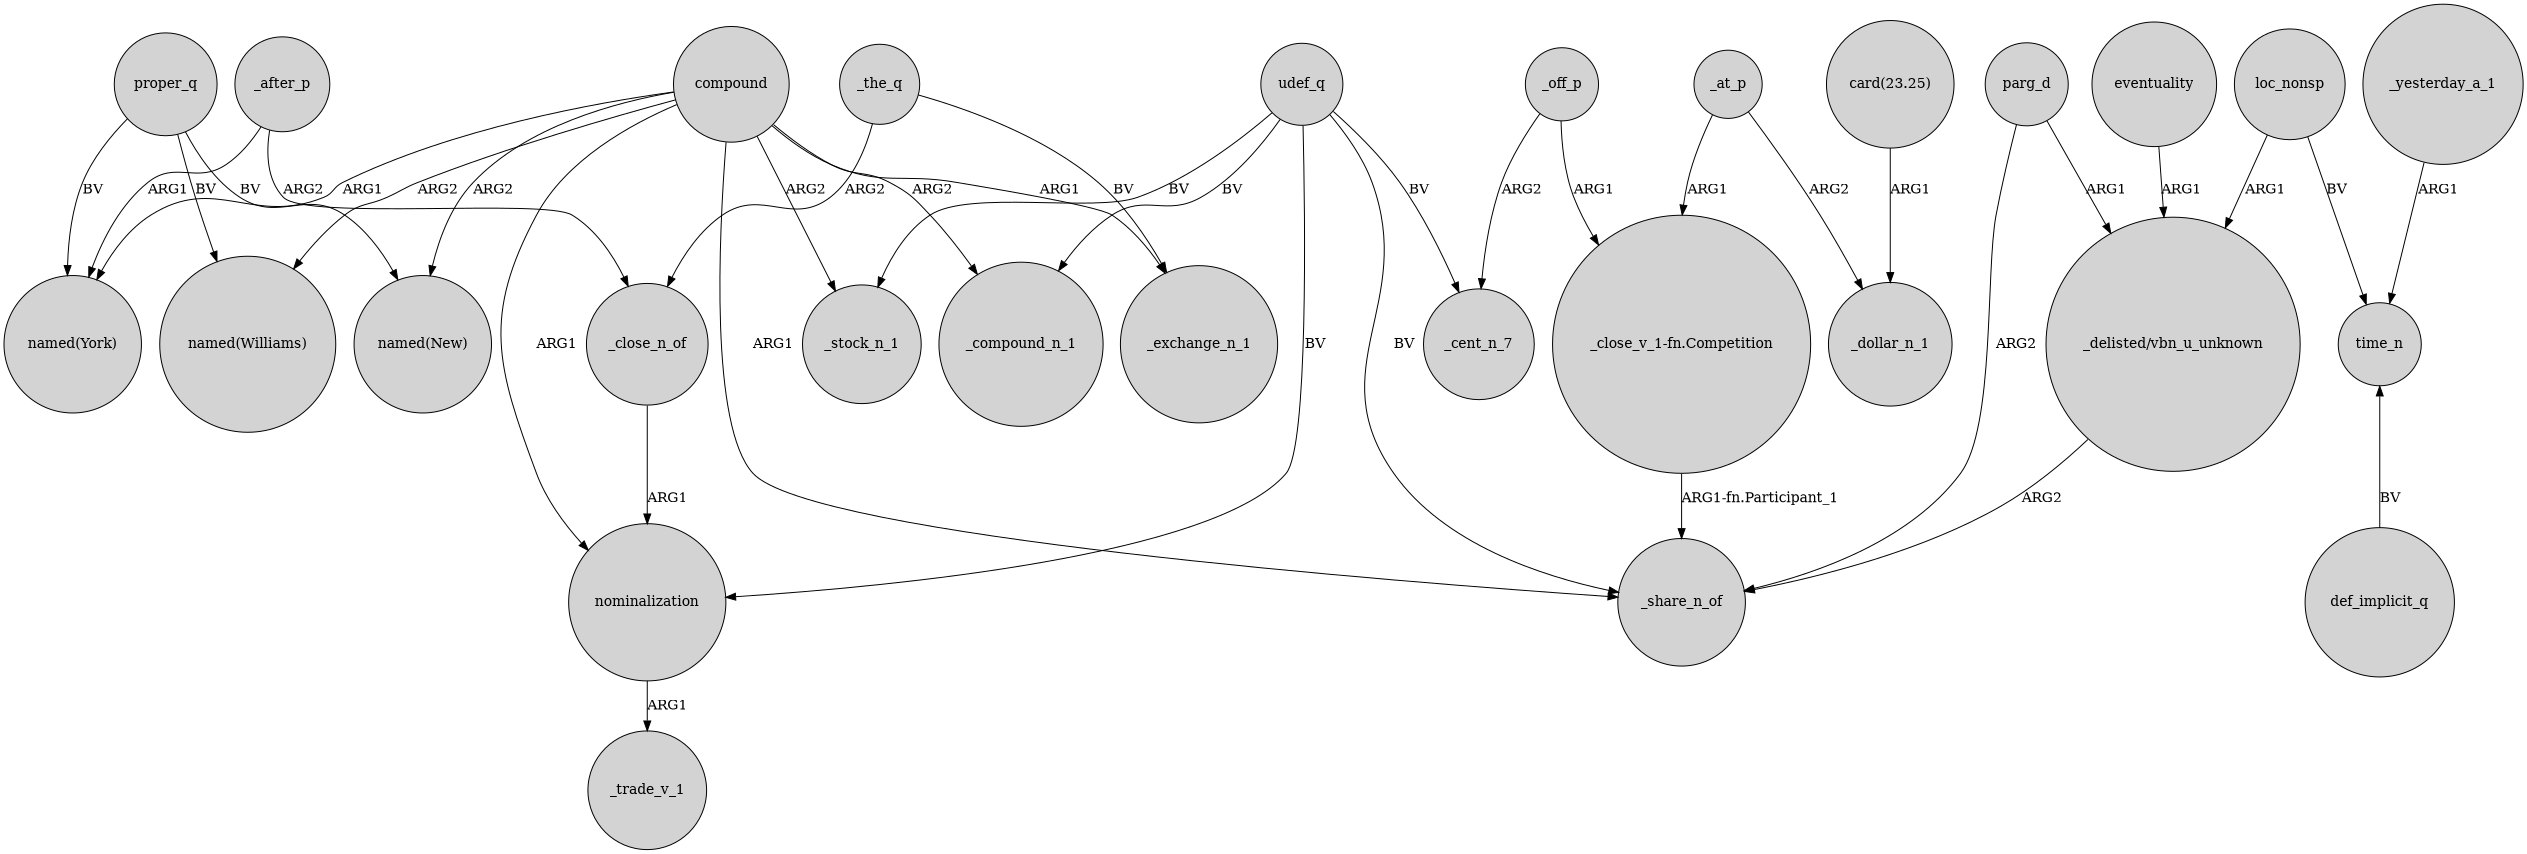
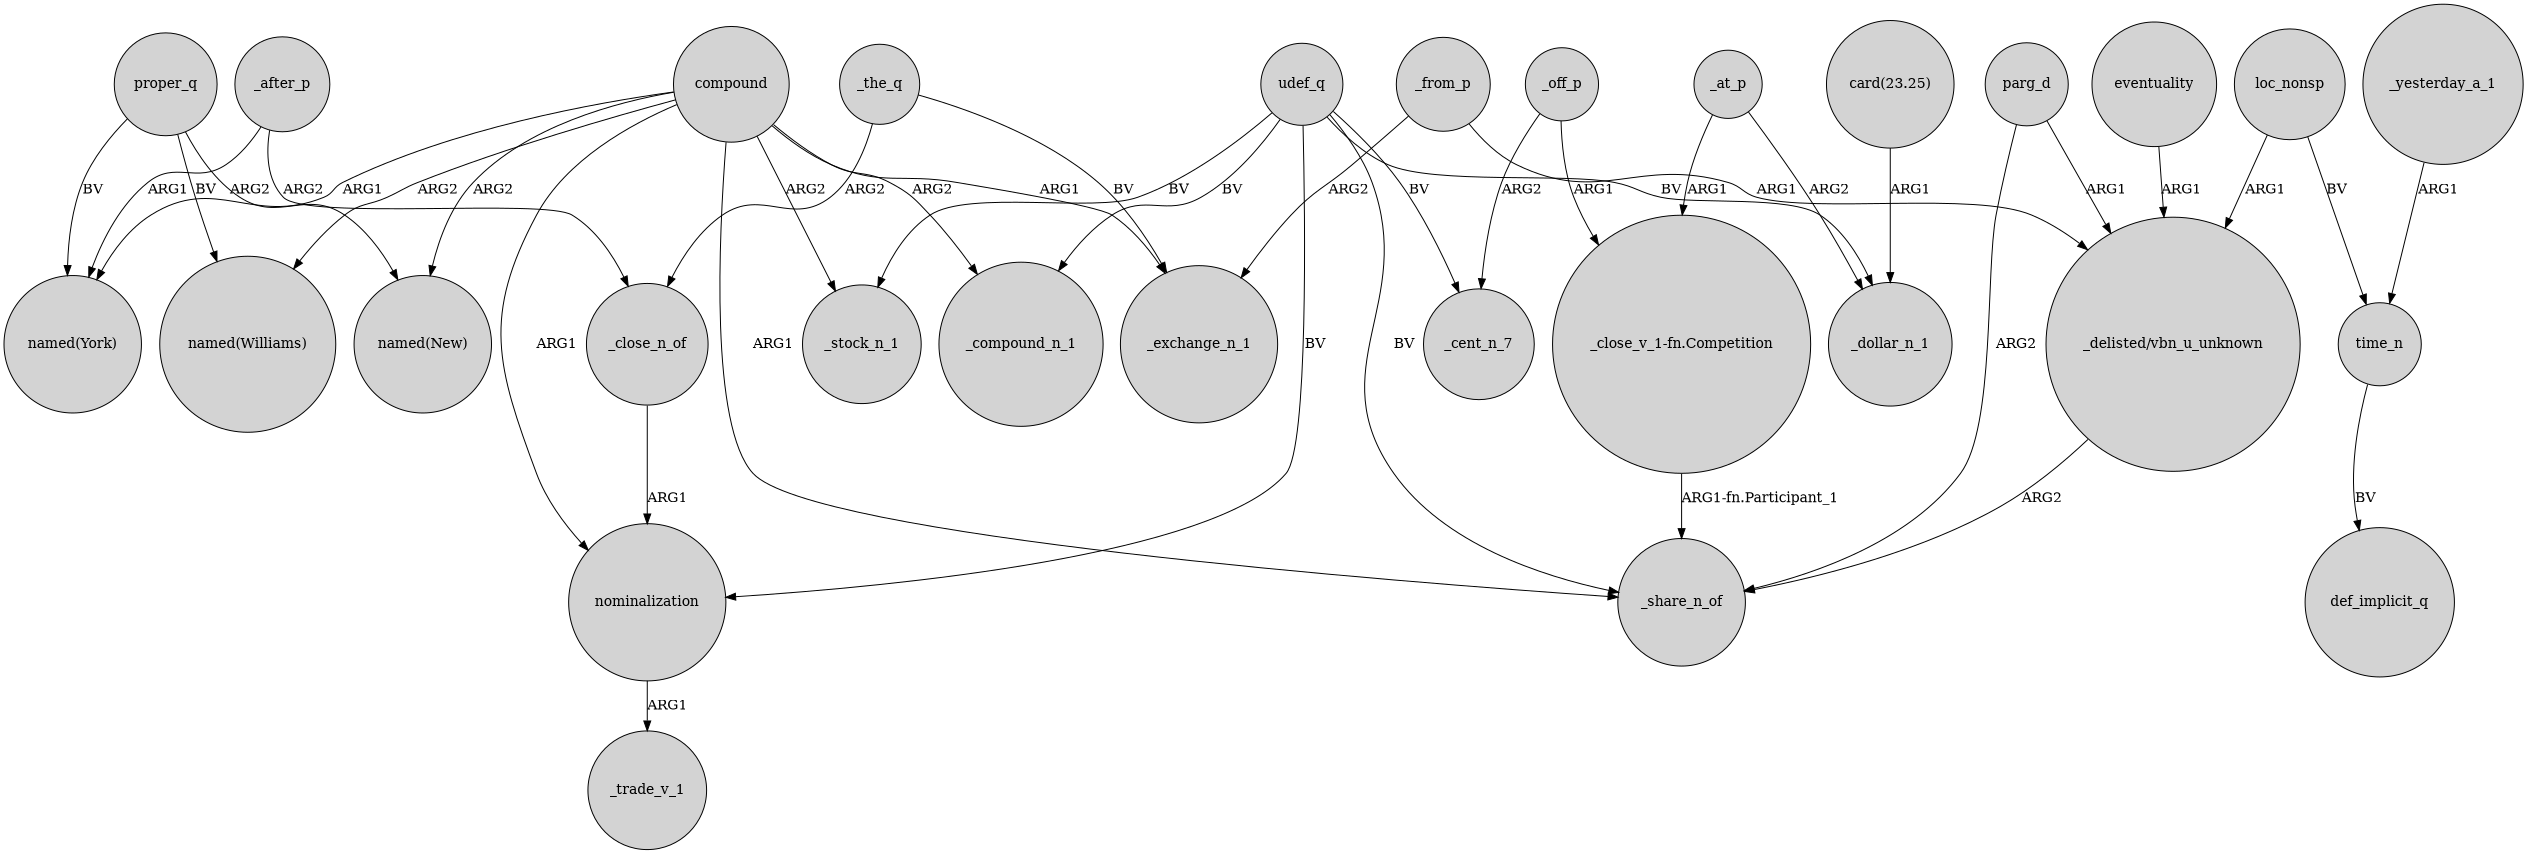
none -> (1443, 84)
none -> (1635, 189)
(250, 190) -> (250, 190)
(2380, 462) -> (2355, 452)
